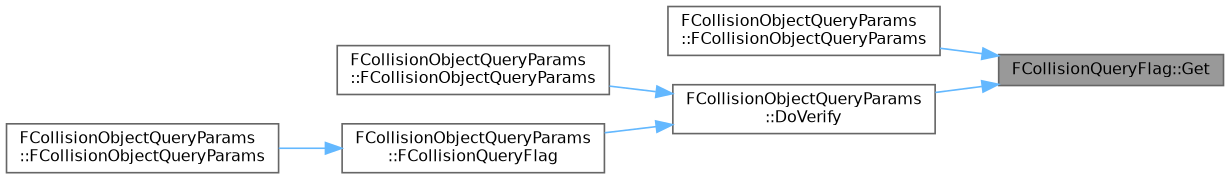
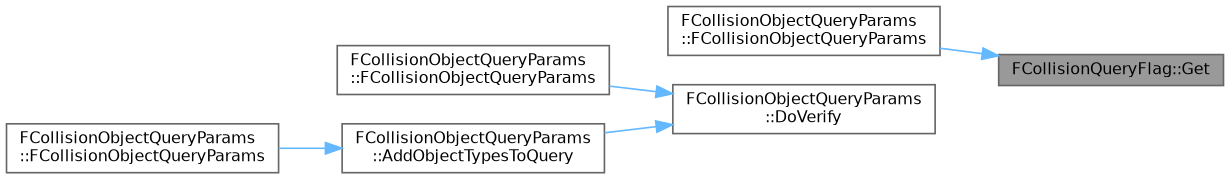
(959, 89) -> none
(473, 148) -> (473, 148)
